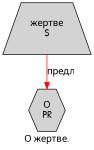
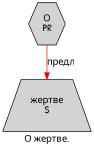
(47, 68) -> (47, 59)
